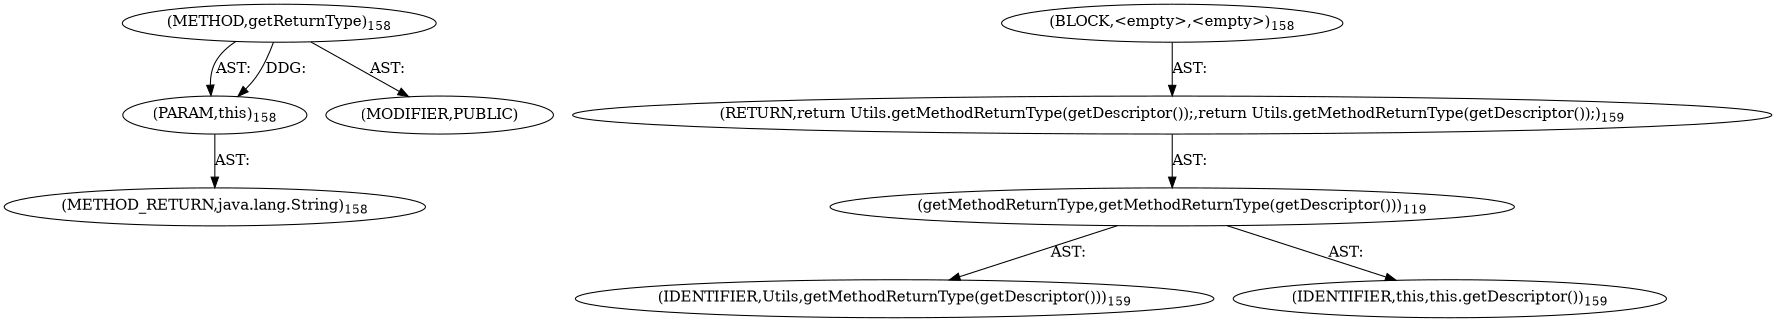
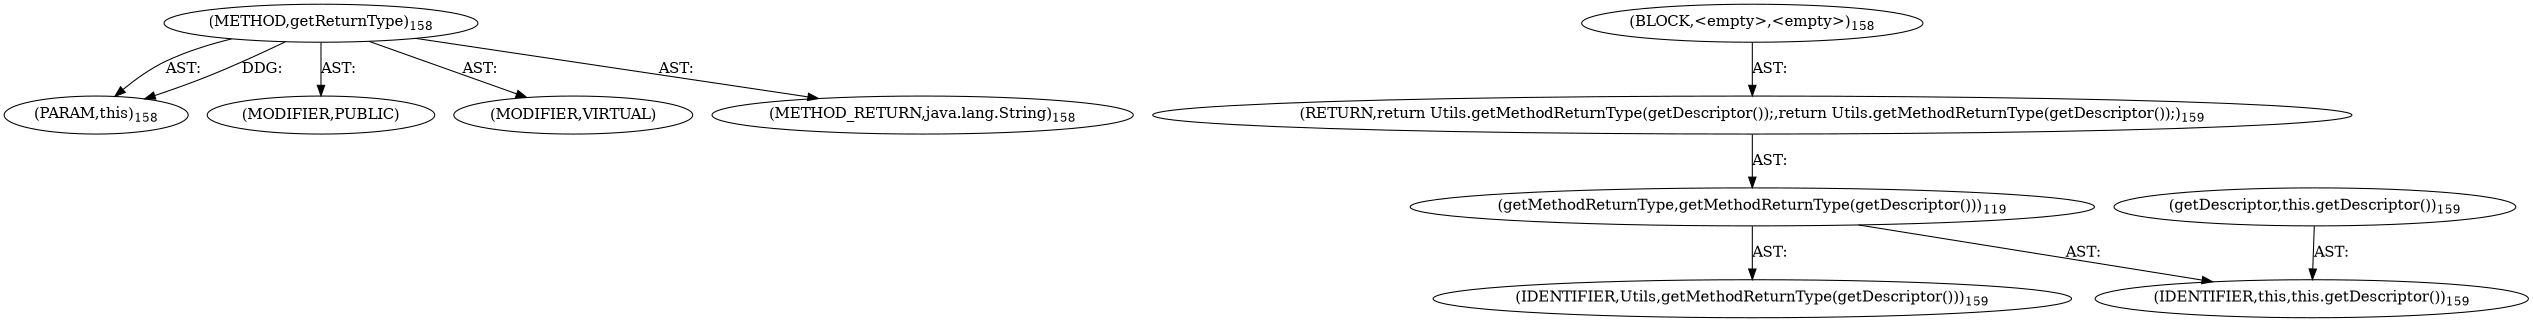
none -> (573, 115)
(215, 156) -> (612, 68)
none -> (2315, 207)
